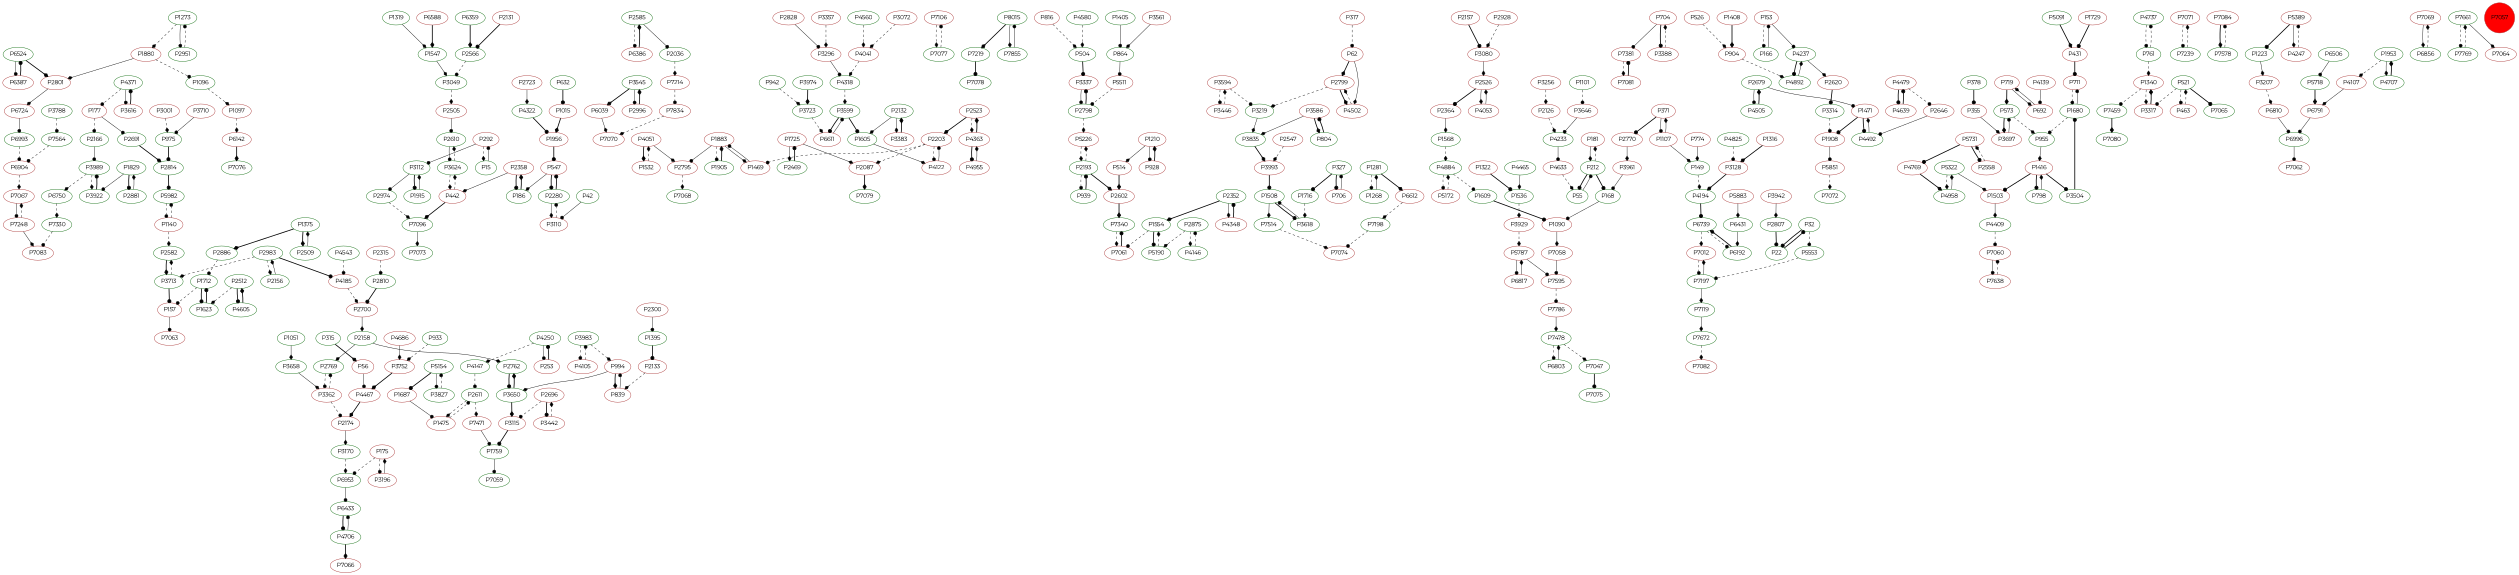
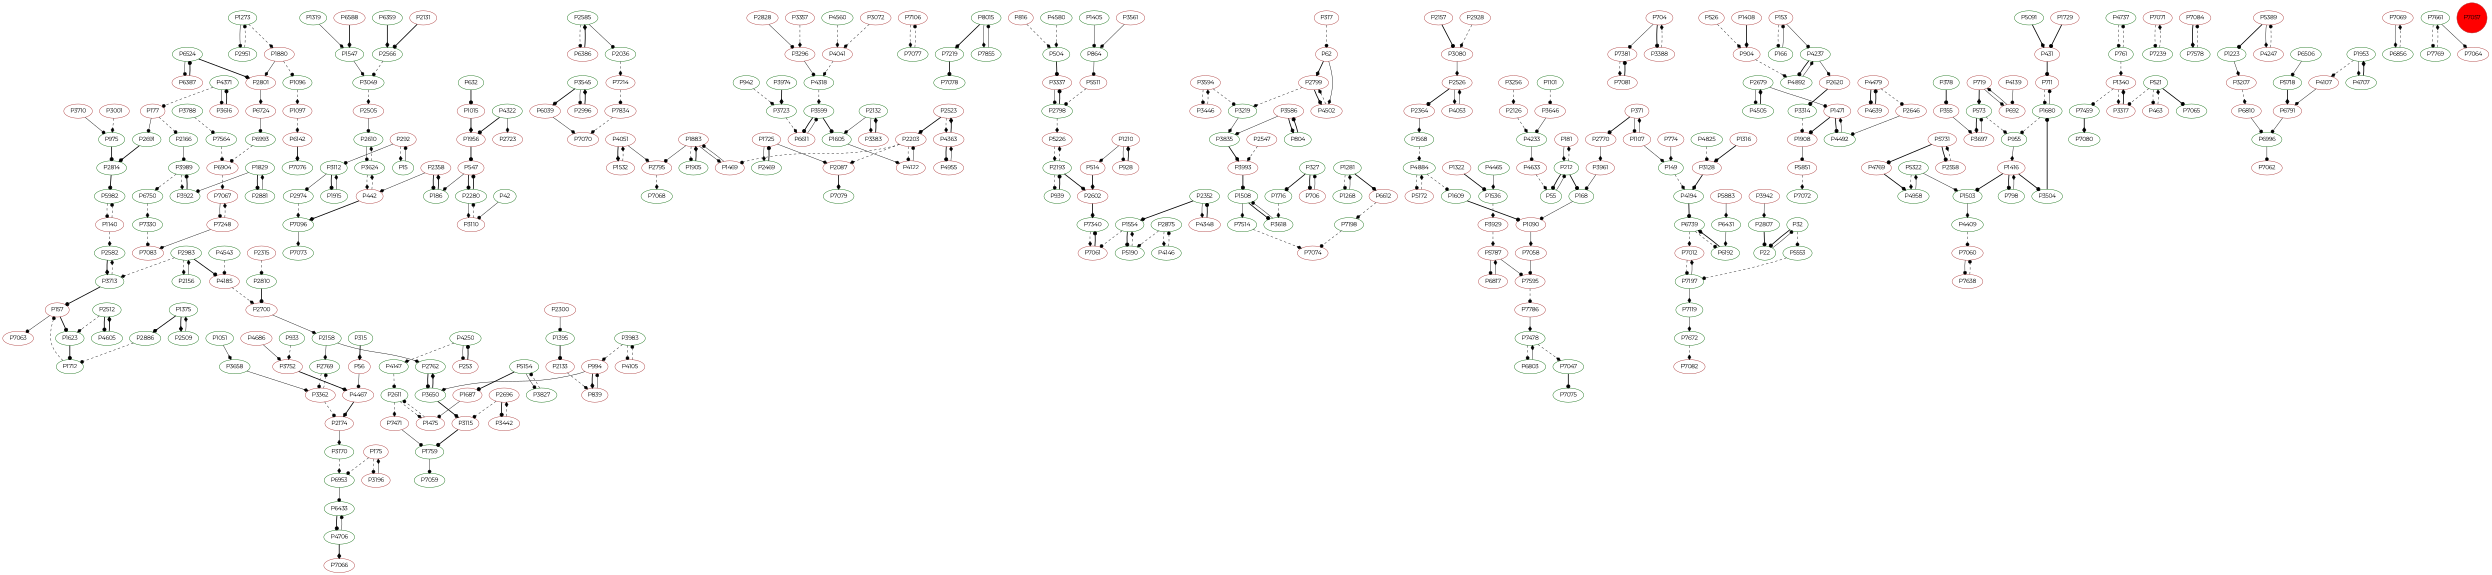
(527, 95) -> (507, 123)
(1995, 196) -> (1967, 196)
(1793, 241) -> (1781, 241)
(201, 294) -> (63, 323)
